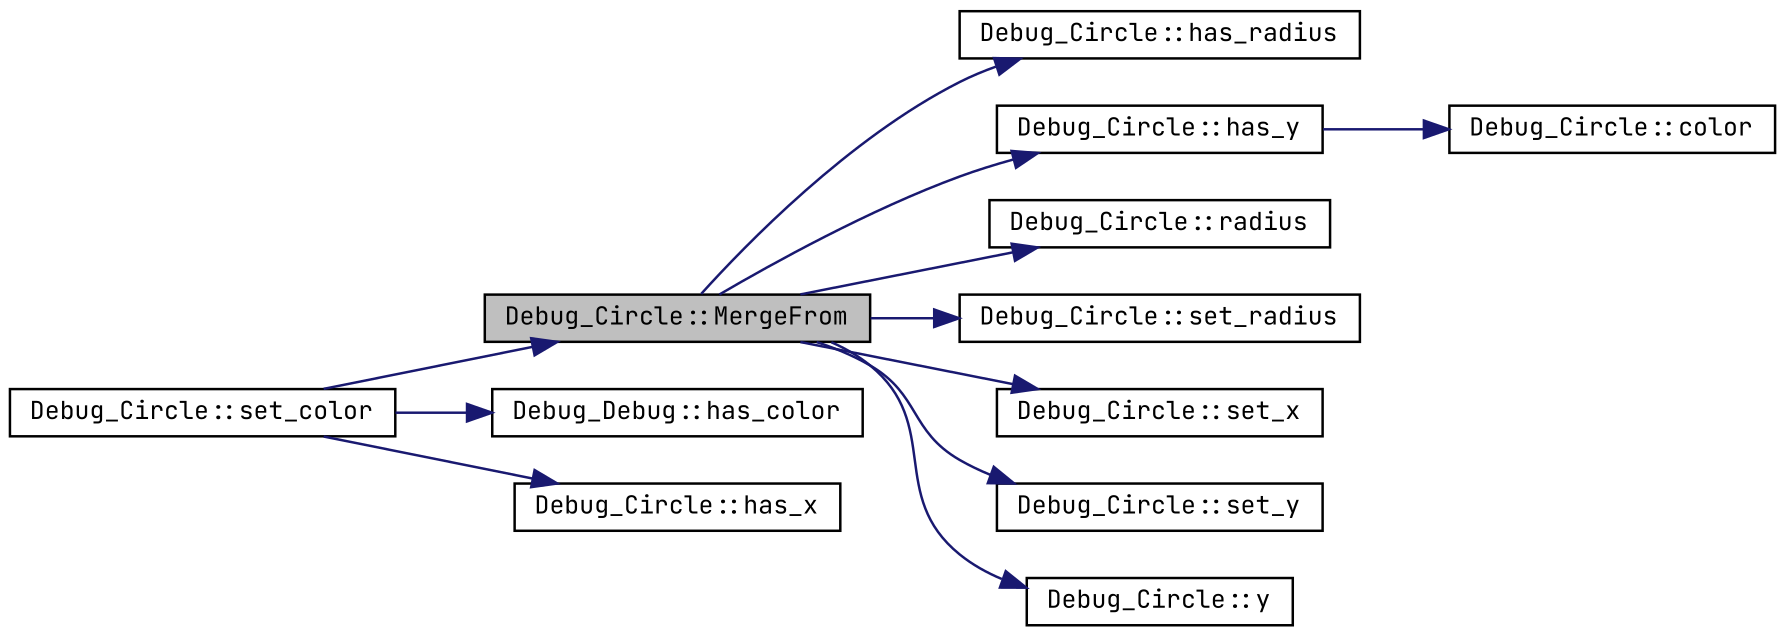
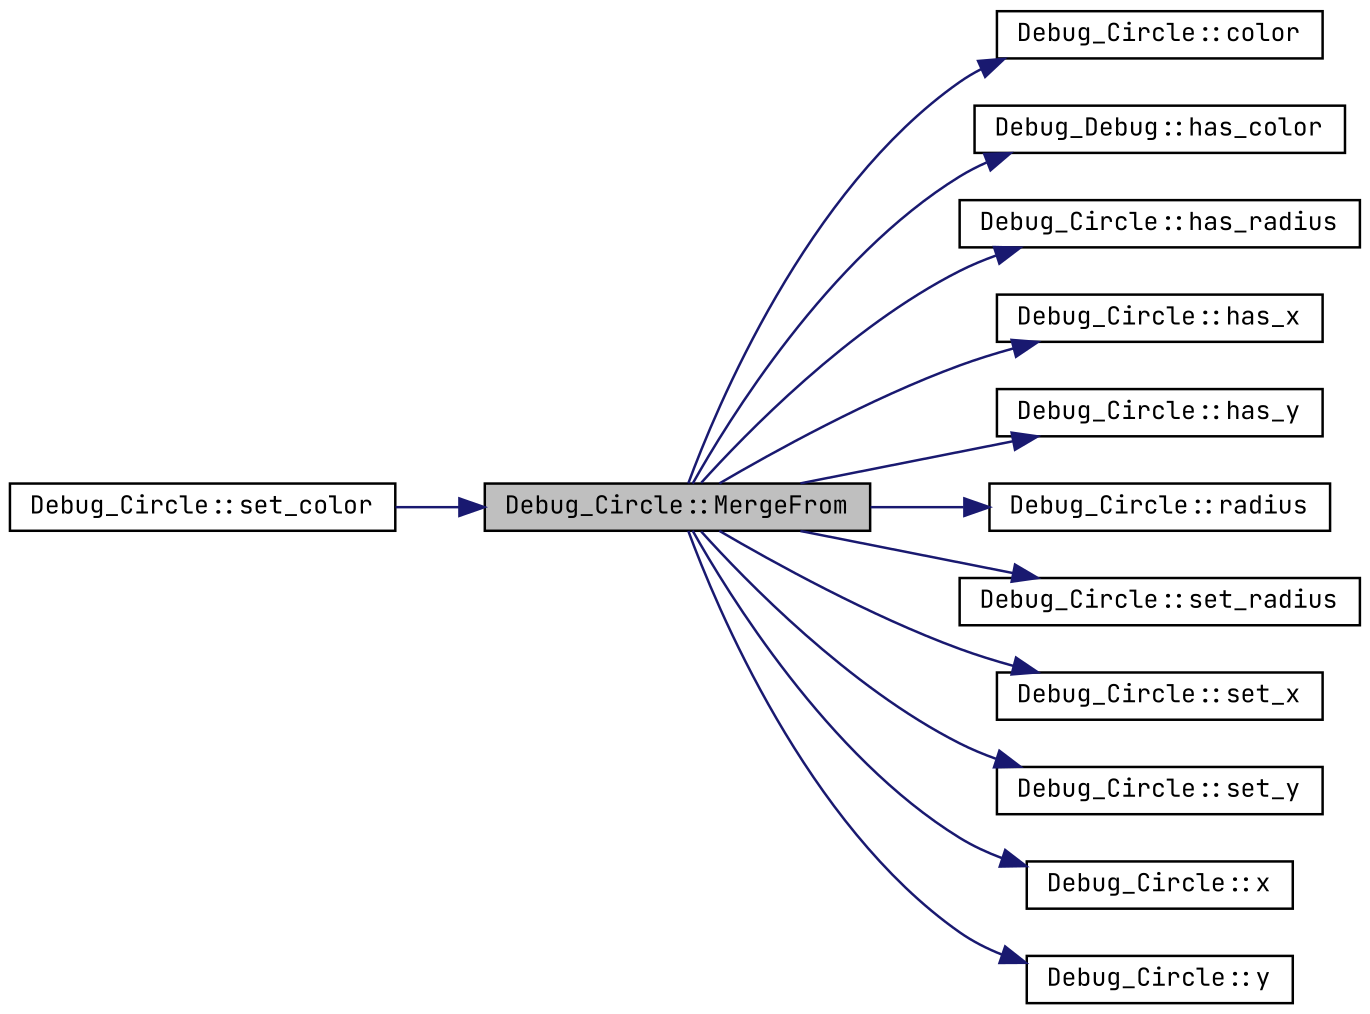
(1373, 129) -> (803, 253)
(431, 413) -> (818, 303)
(428, 458) -> (862, 407)
none -> (1160, 885)
